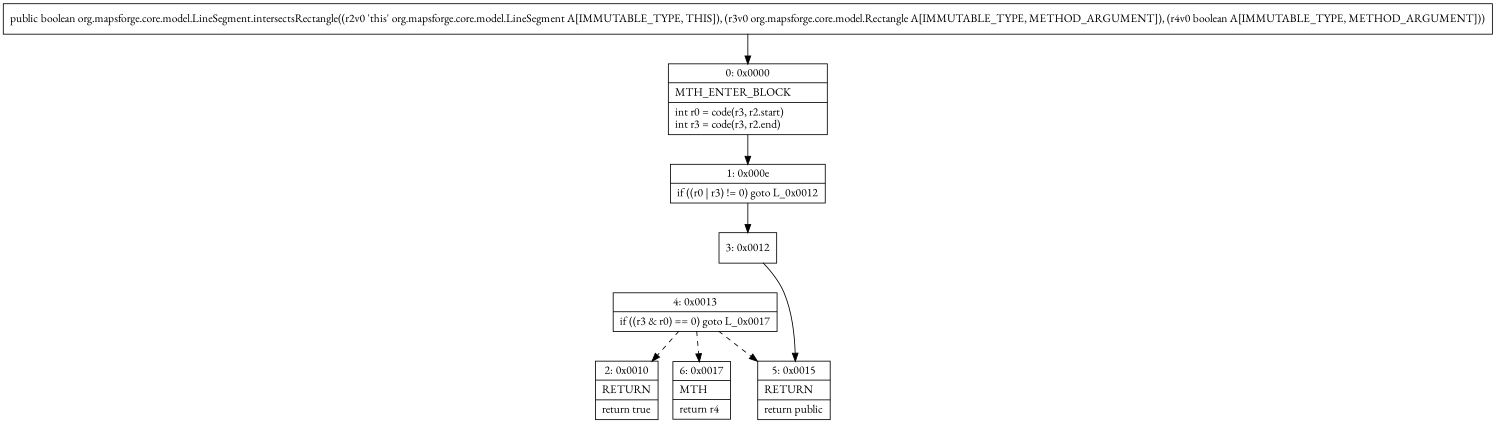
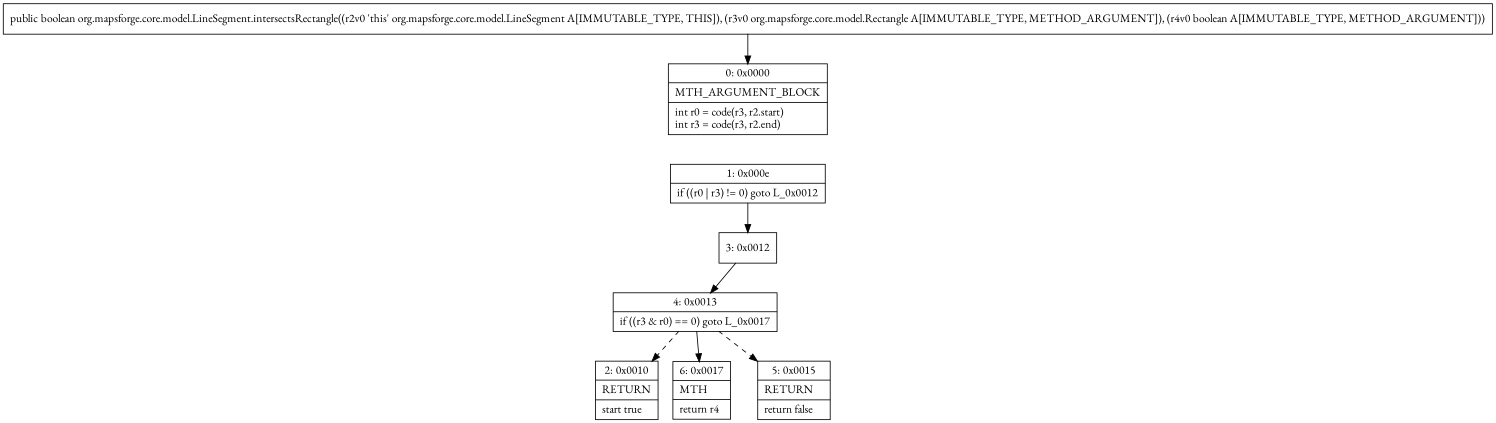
(733, 92) -> (748, 92)
(748, 145) -> none
(788, 305) -> (726, 275)
(698, 342) -> (698, 342)
(626, 409) -> (622, 409)
(794, 409) -> (789, 409)
